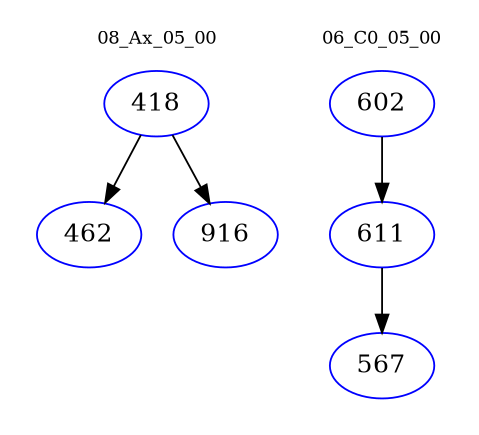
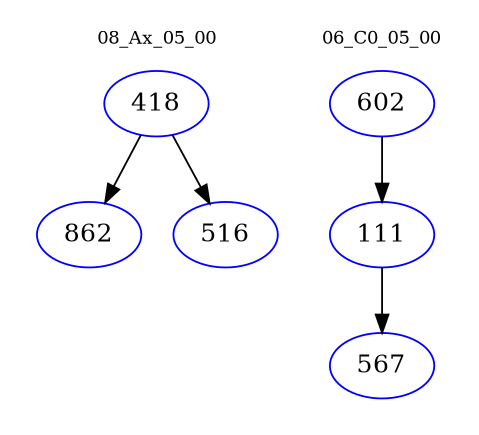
(89, 235) -> (89, 235)
(226, 235) -> (226, 235)
(382, 235) -> (382, 235)
